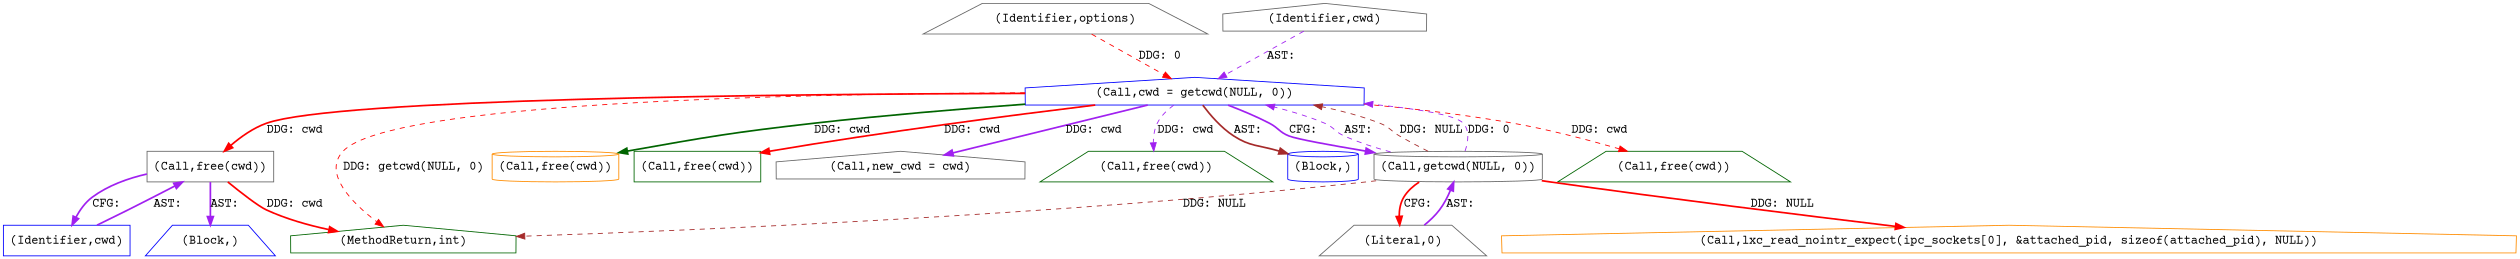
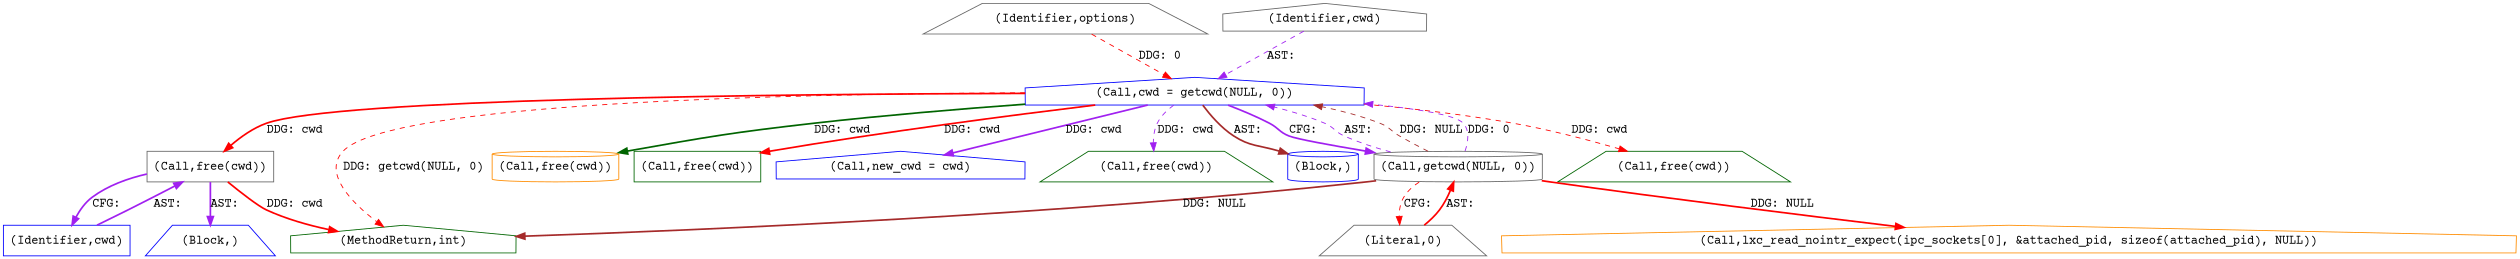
(901, 167) -> (901, 167)
(1404, 196) -> (1404, 196)
(1440, 209) -> (1440, 209)
(951, 216) -> (951, 216)
